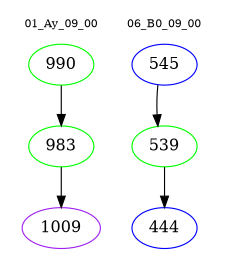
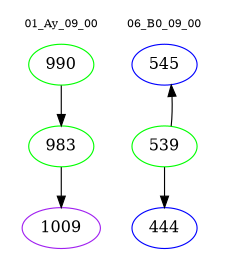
(157, 100) -> (172, 111)
